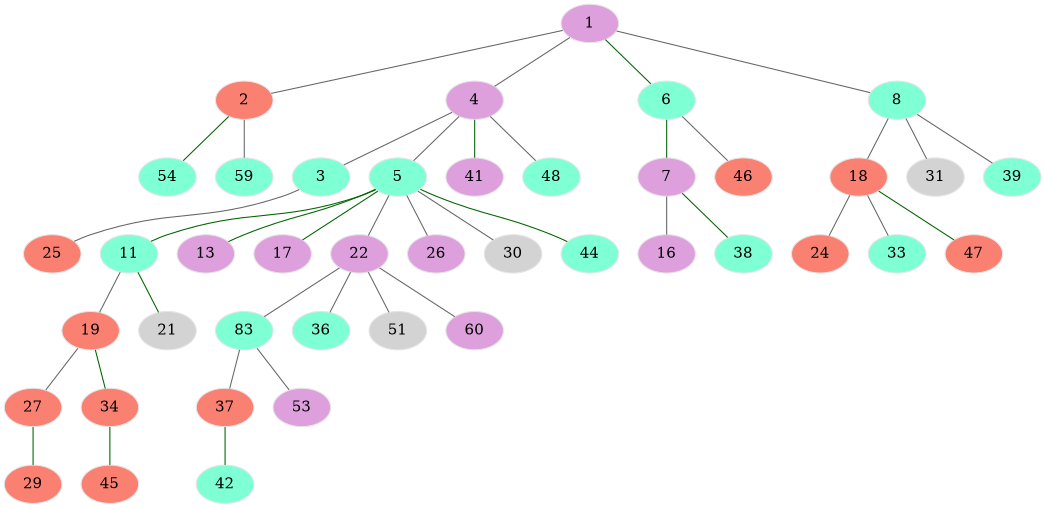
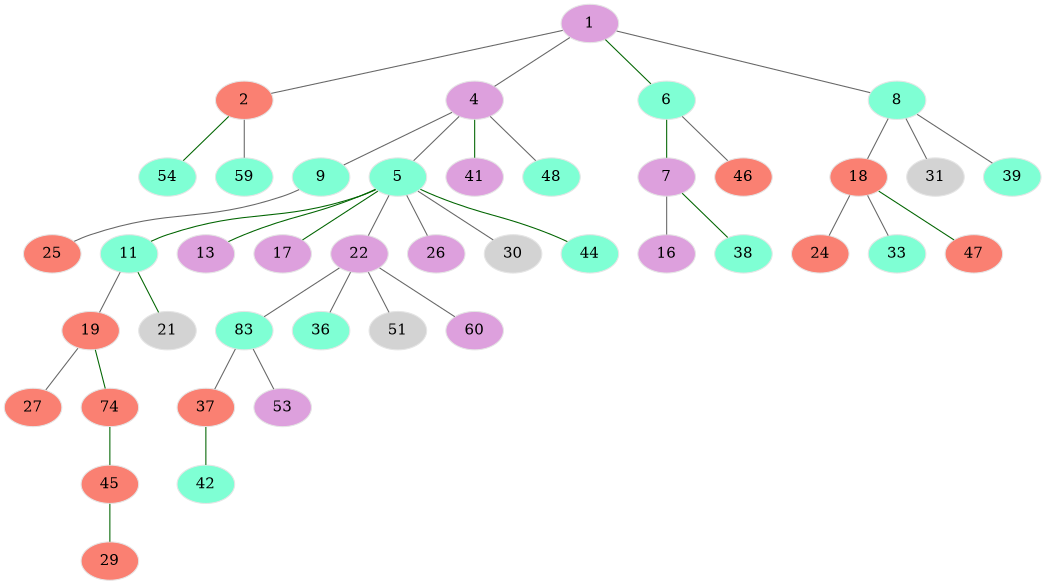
(321, 177) -> (321, 177)
(110, 407) -> (110, 407)
(33, 446) -> (110, 523)
